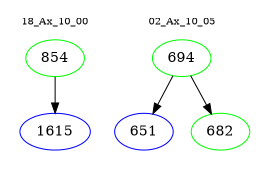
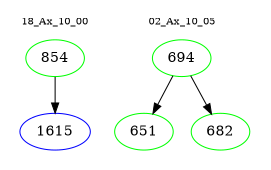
(144, 132) -> (144, 132)
